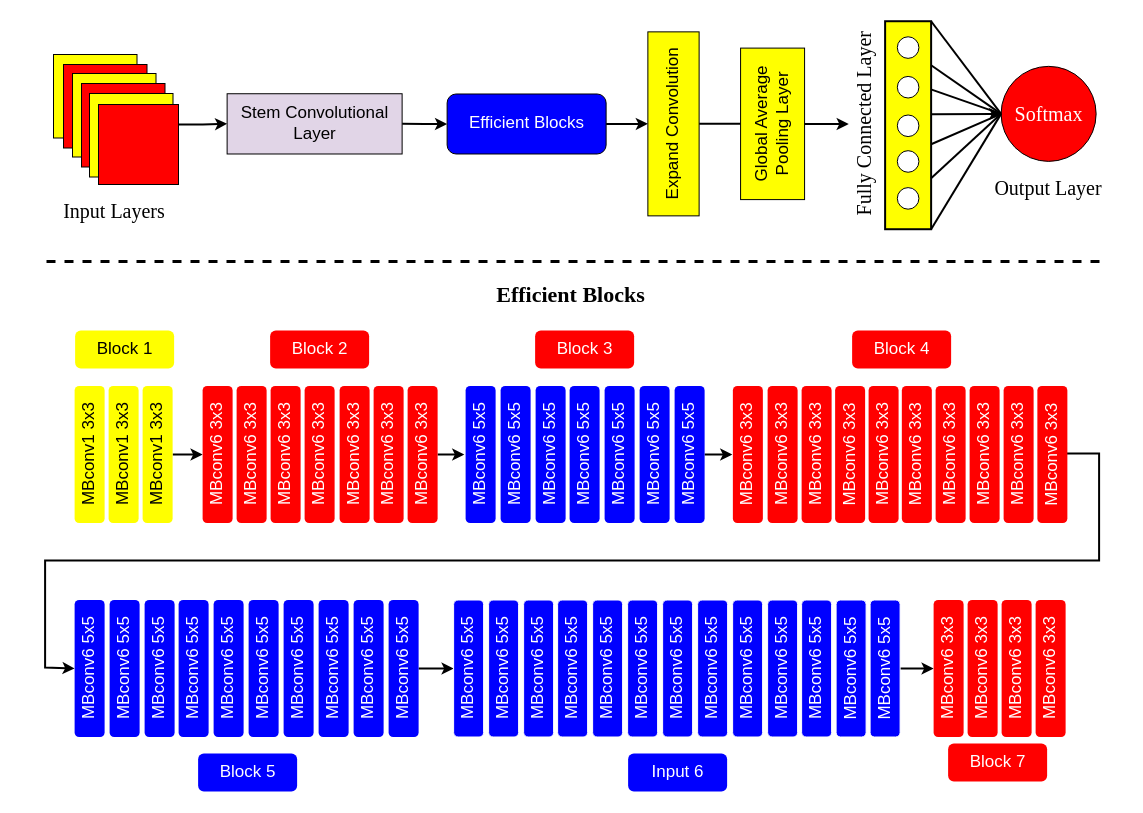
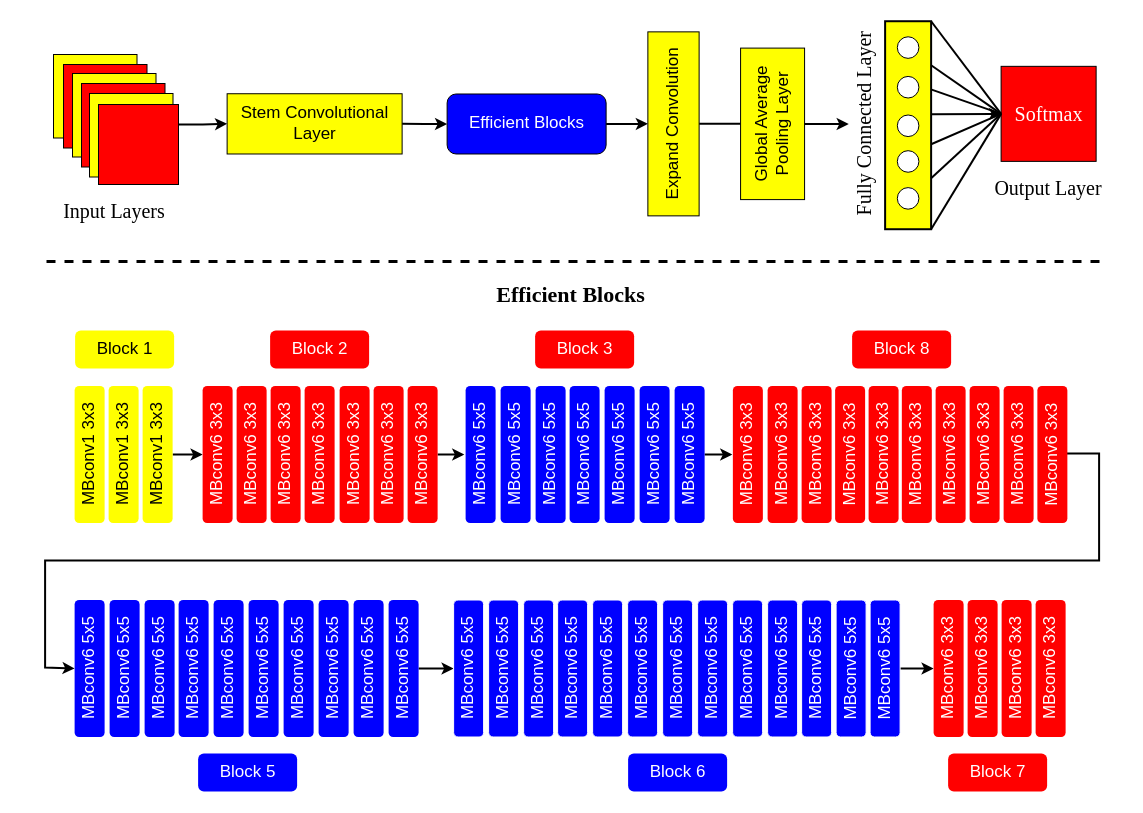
(1049, 114) -> (1049, 114)
(315, 124) -> (315, 124)
(902, 350) -> (902, 350)
(998, 763) -> (998, 773)
(678, 773) -> (678, 773)
